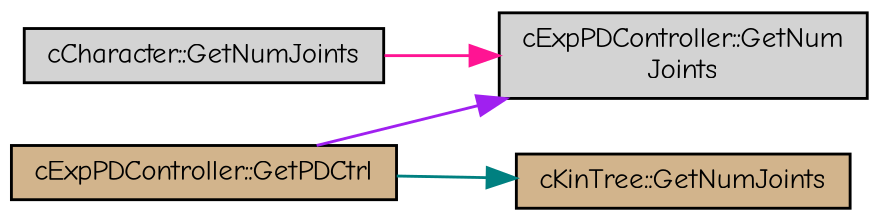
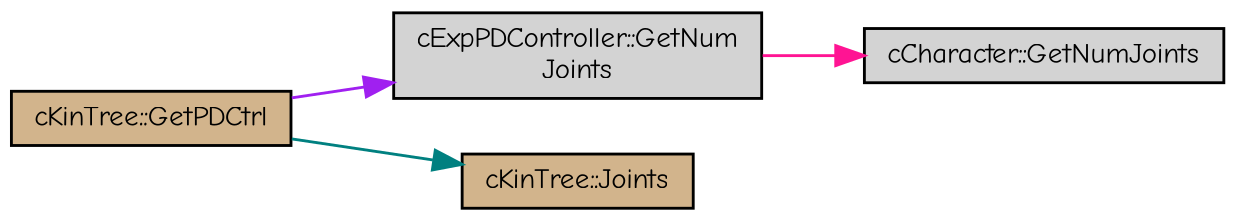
(427, 56) -> (799, 56)
(204, 173) -> (151, 118)
(683, 181) -> (578, 181)
